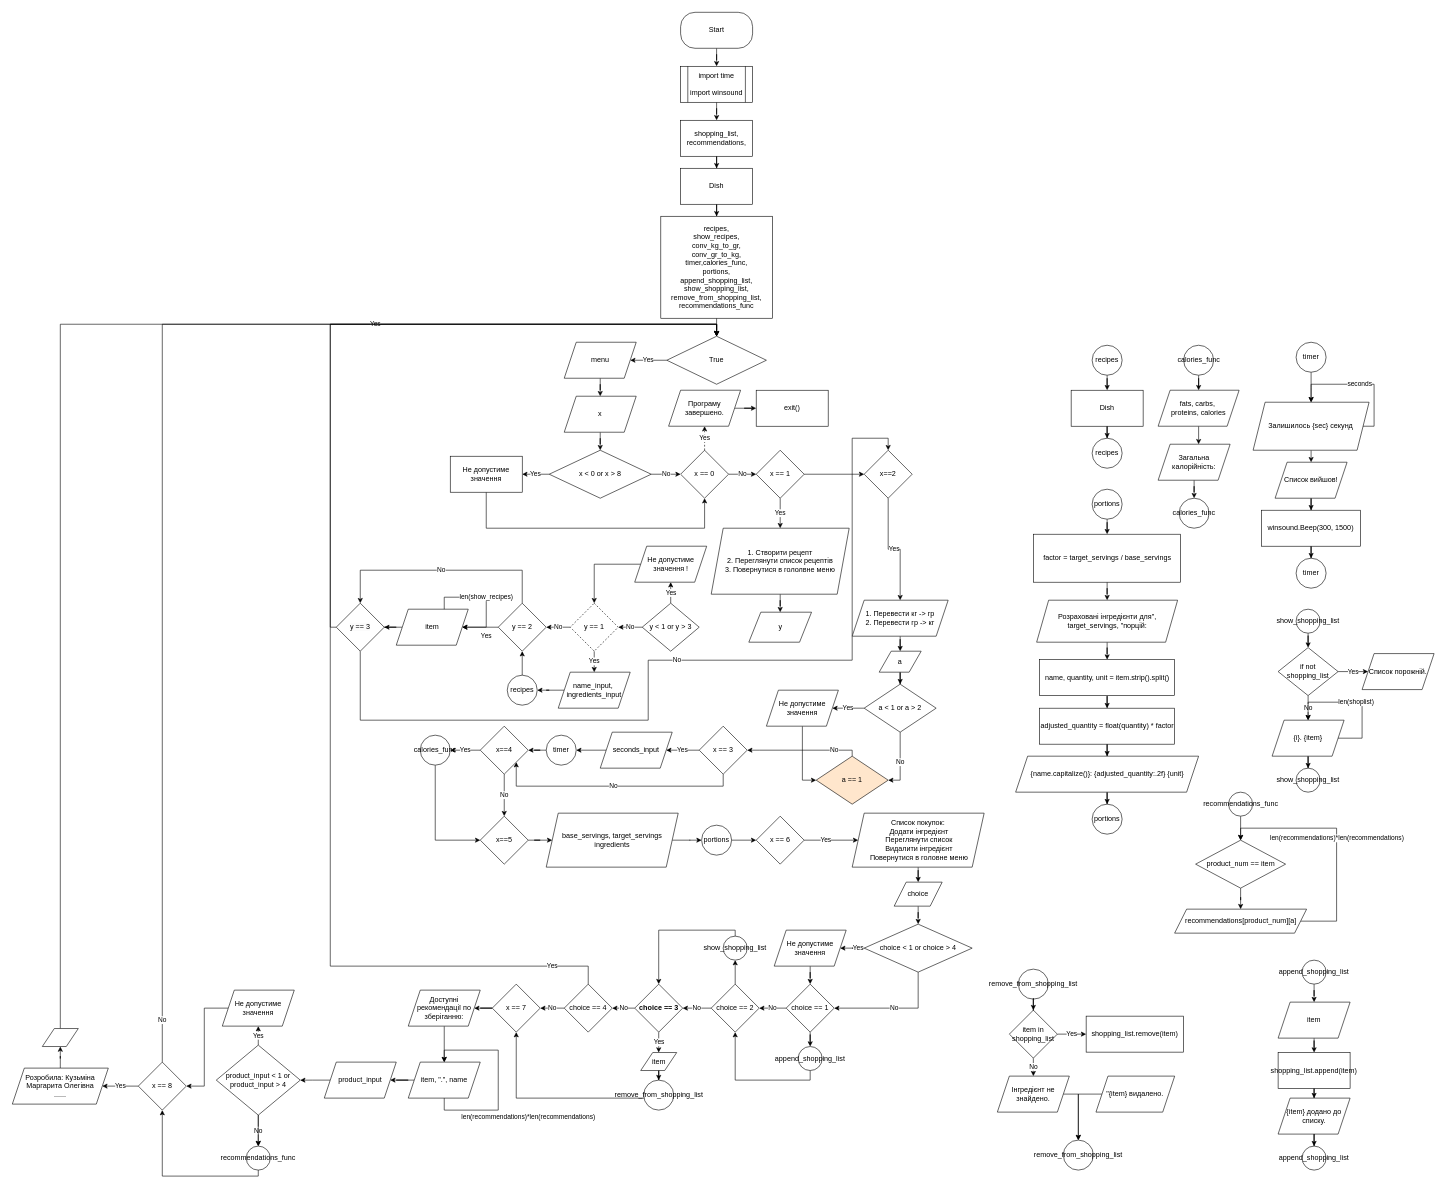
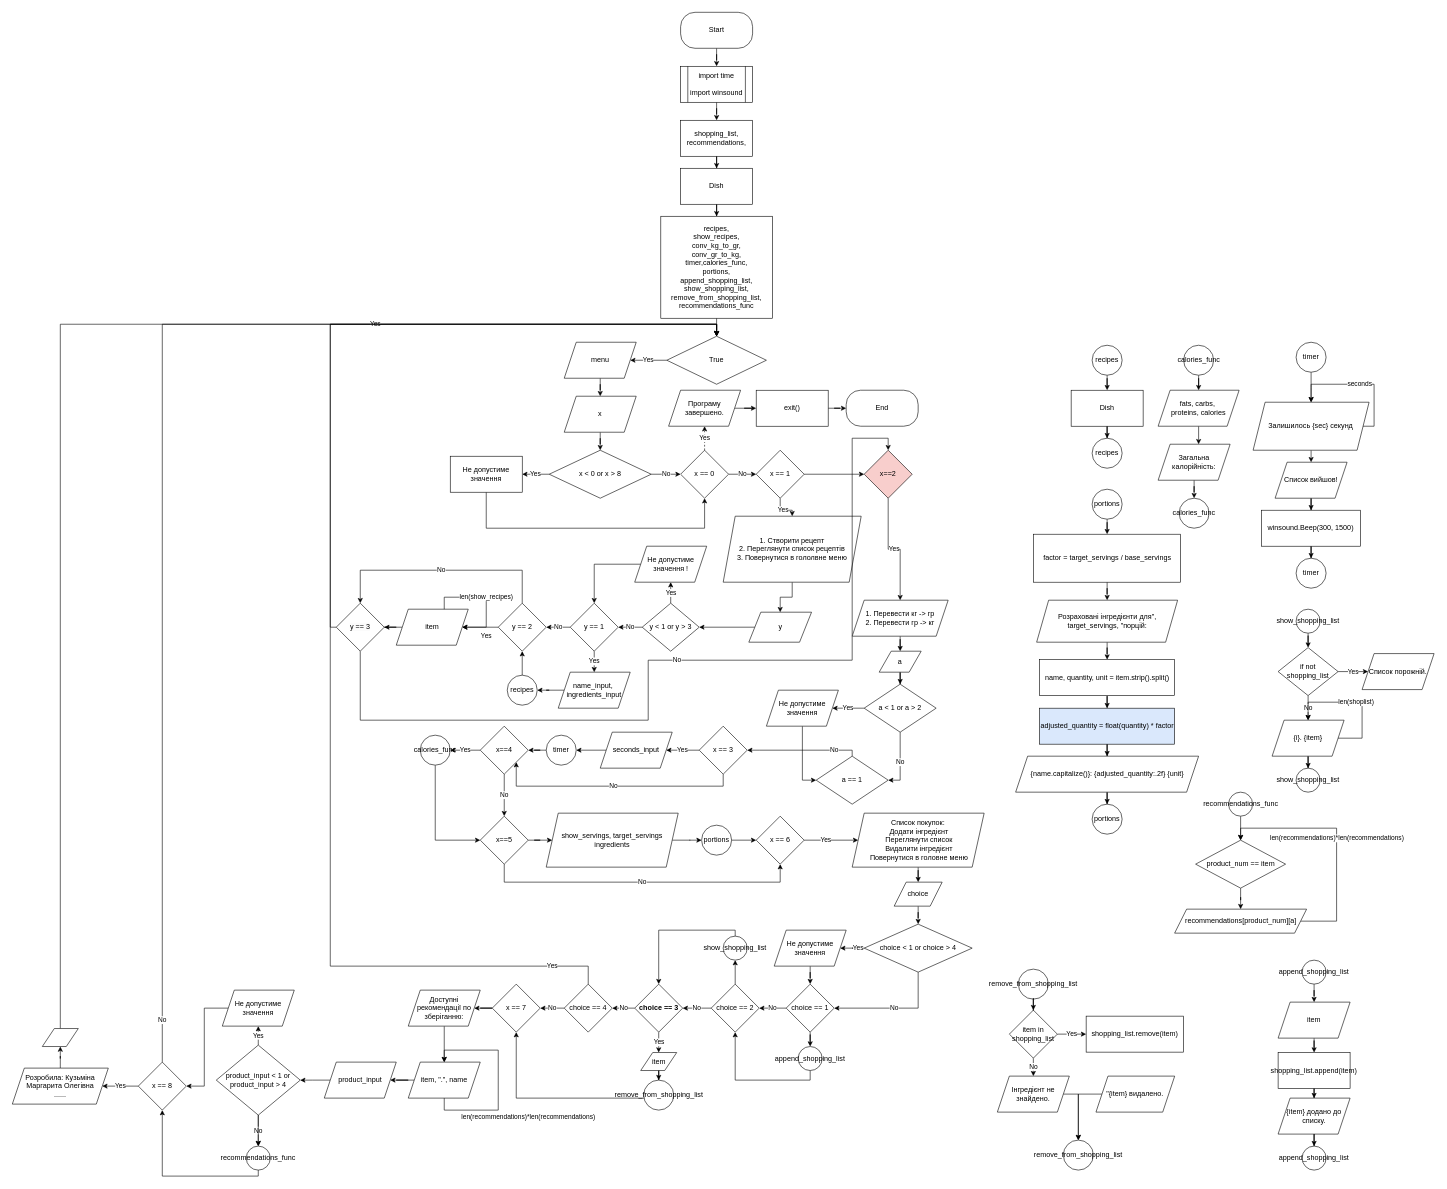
none -> (837, 408)
none -> (882, 408)
(888, 474) -> (888, 474)
(780, 561) -> (792, 549)
(594, 627) -> (594, 627)
none -> (704, 627)
(1107, 726) -> (1107, 726)
(852, 780) -> (852, 780)
(612, 840) -> (612, 840)
none -> (642, 882)
